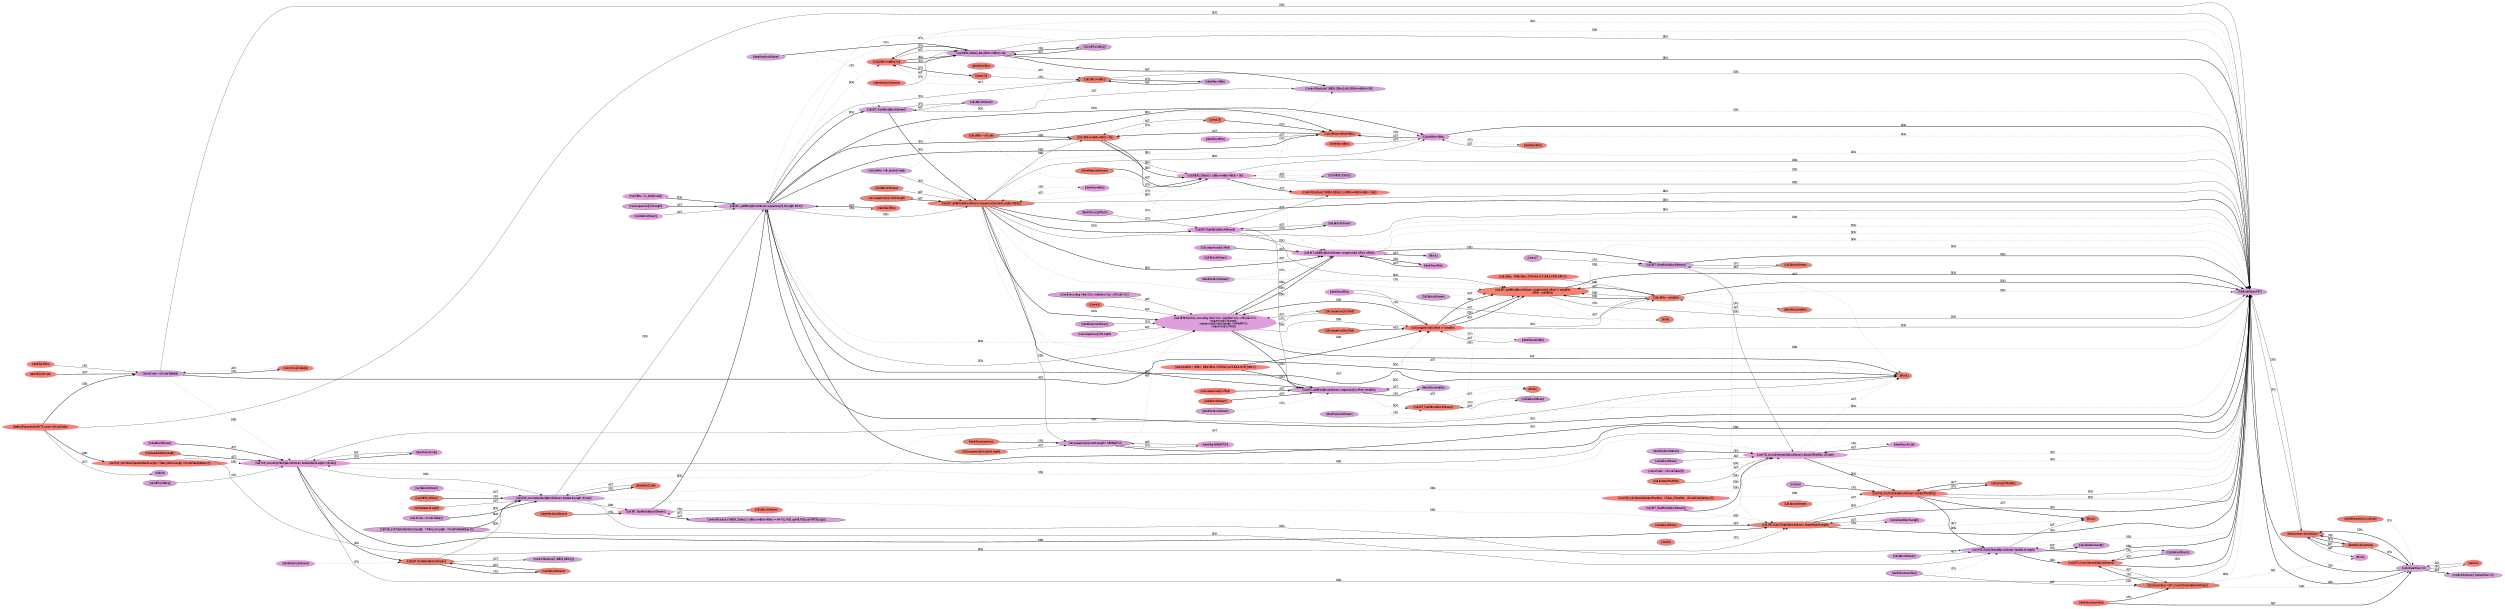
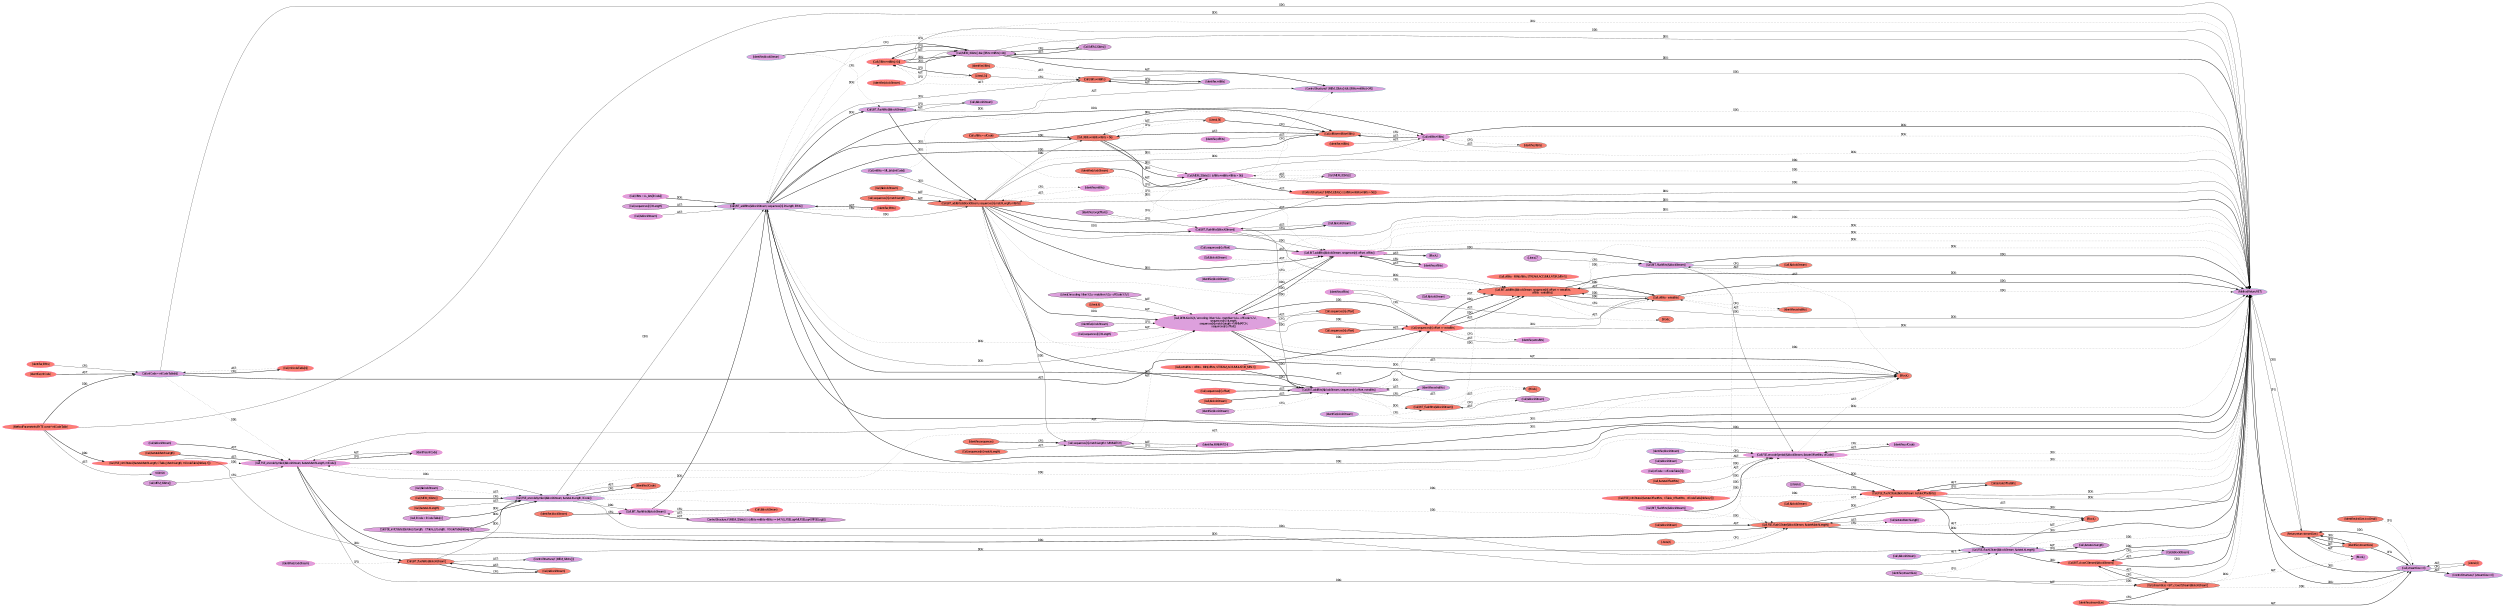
(1683, 31) -> (1683, 31)
